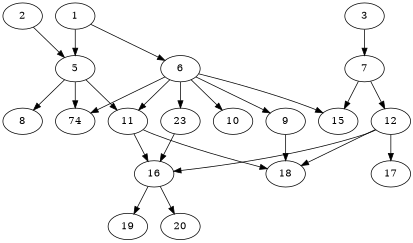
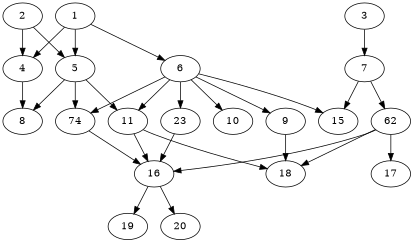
none -> (23, 69)
(391, 121) -> (391, 121)
none -> (112, 146)
